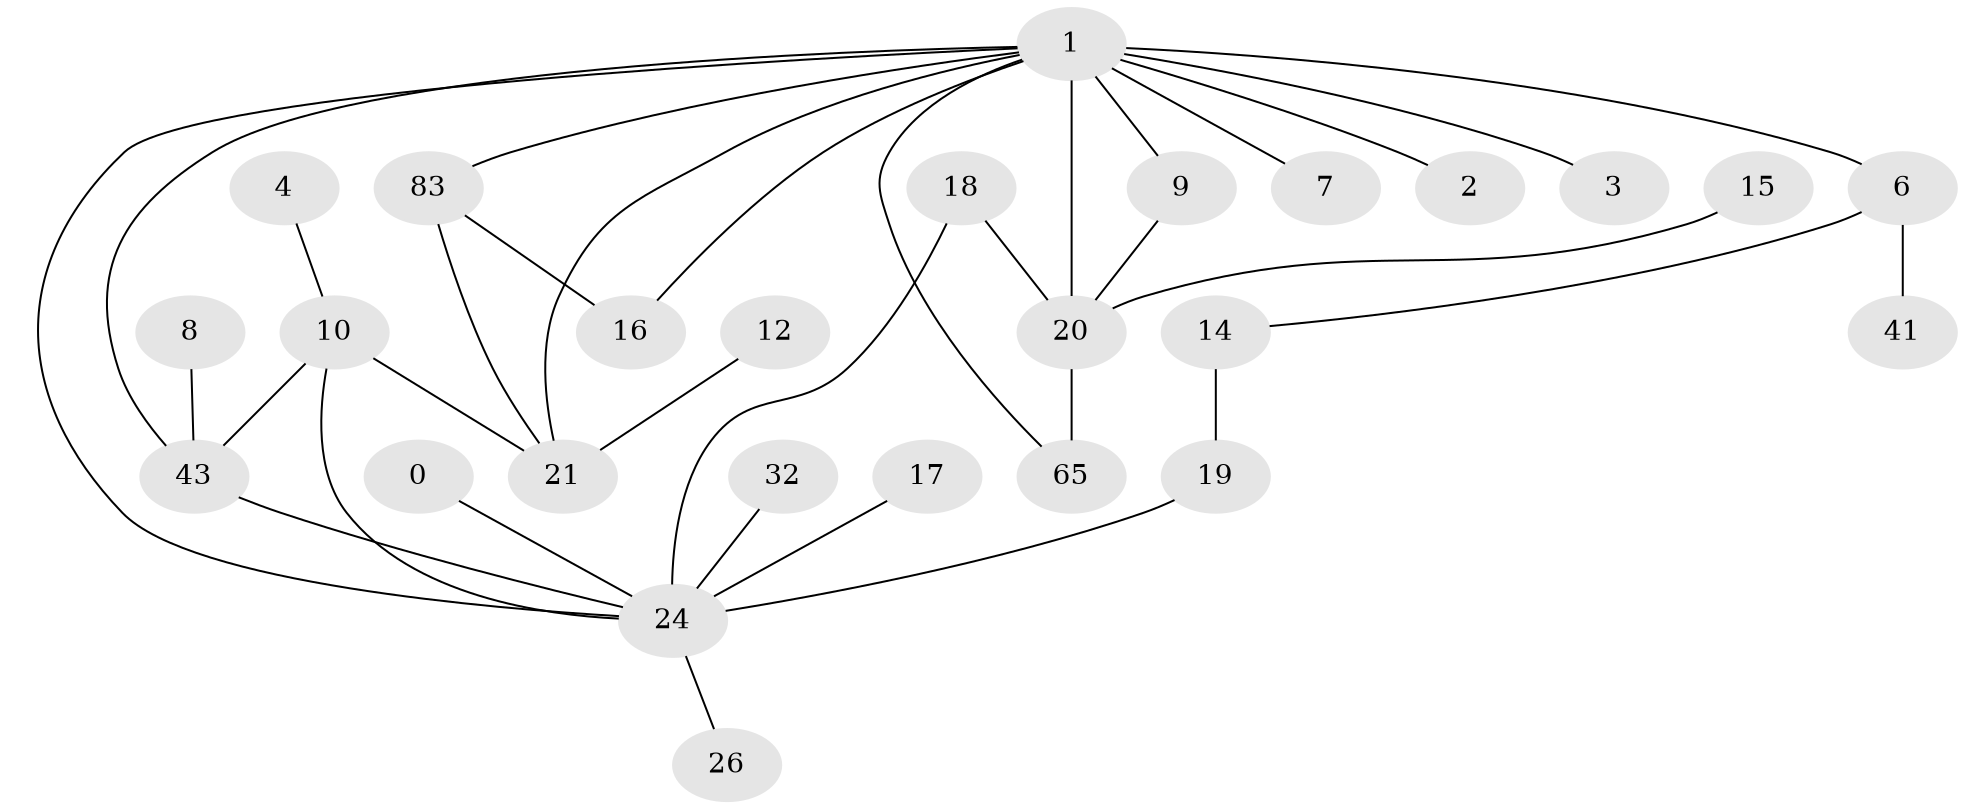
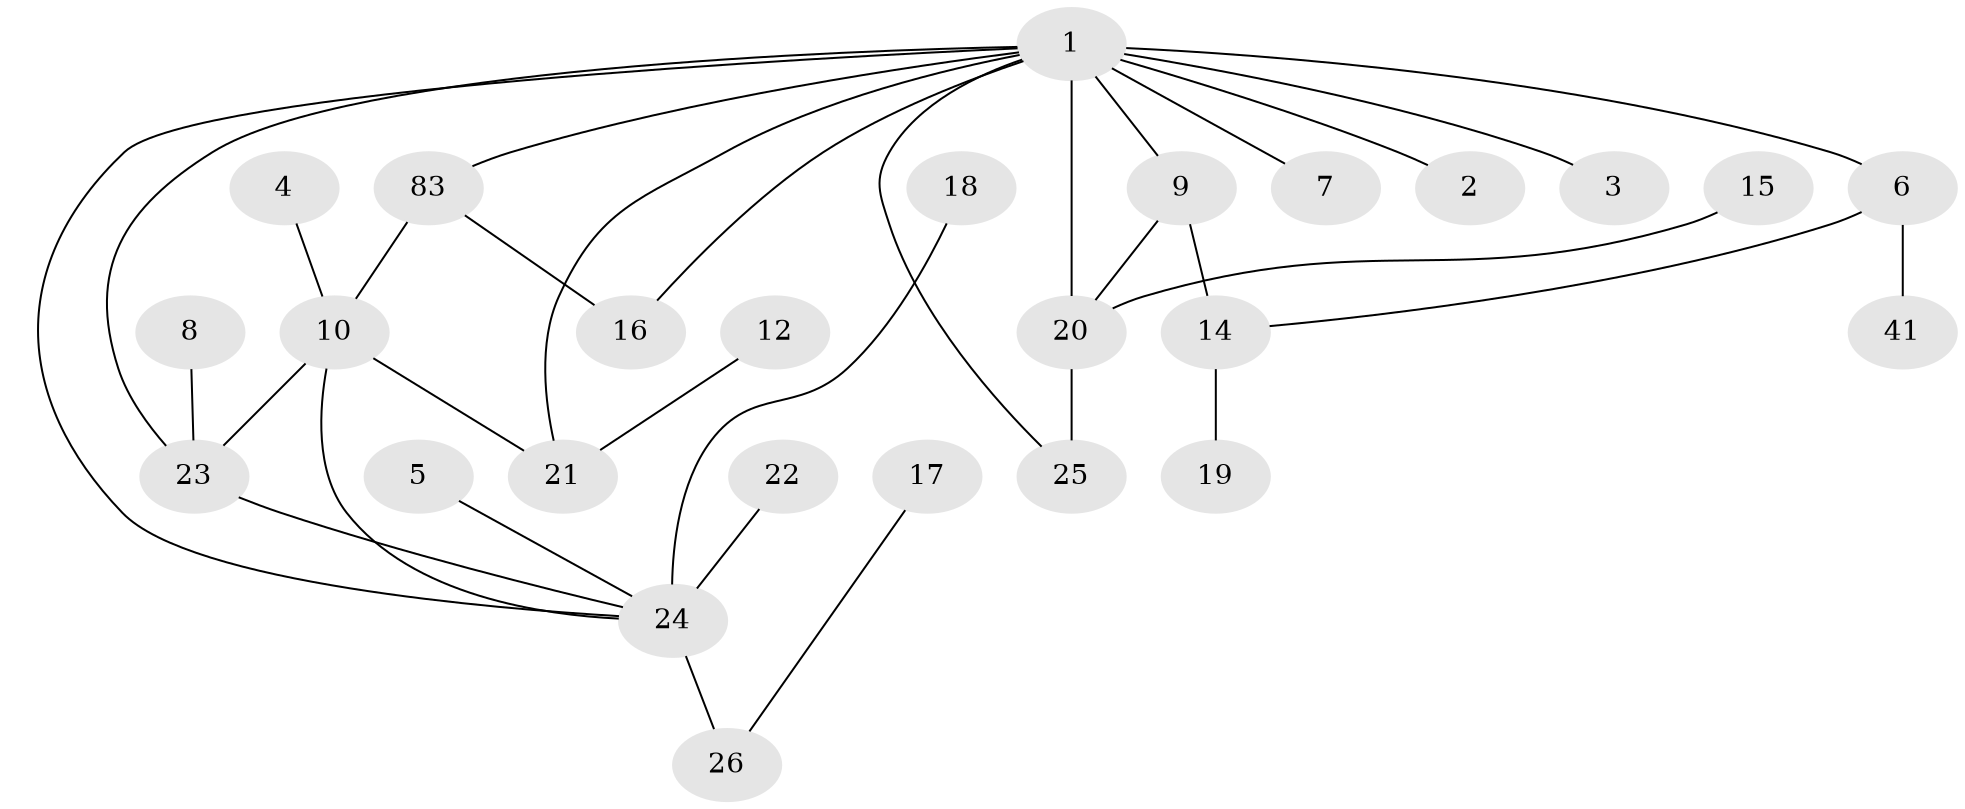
(1017, 260) -> none
none -> (1199, 260)
(479, 338) -> (382, 260)
(194, 477) -> (194, 477)
(419, 477) -> (419, 477)
(783, 477) -> (783, 477)
(1072, 477) -> (1072, 477)
(801, 549) -> (827, 621)
(953, 566) -> none
